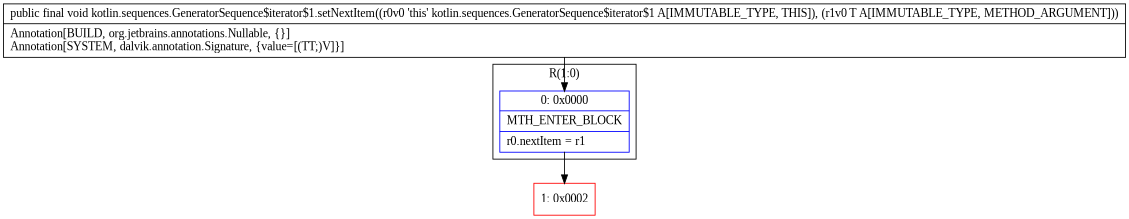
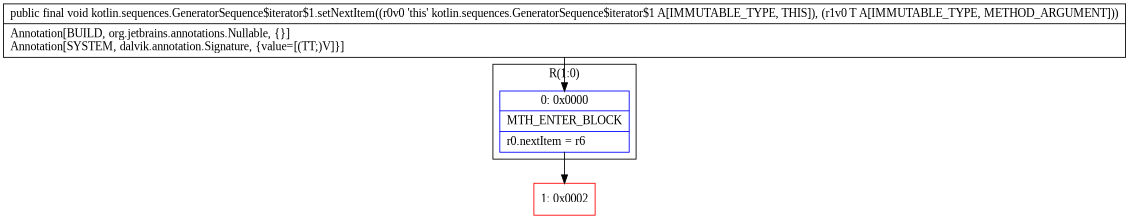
(546, 141) -> (546, 141)
